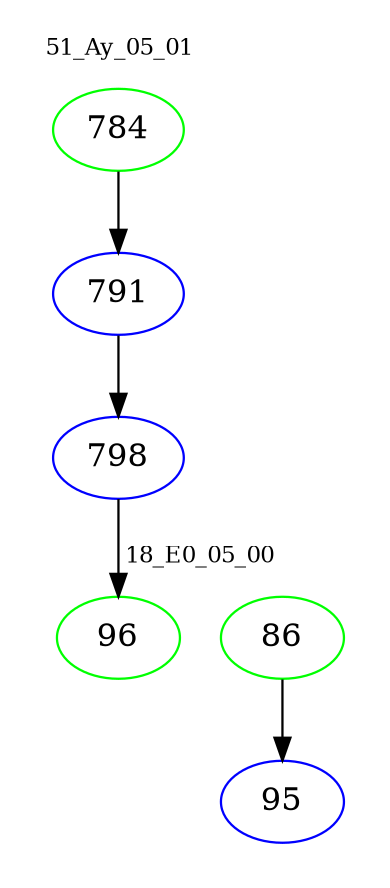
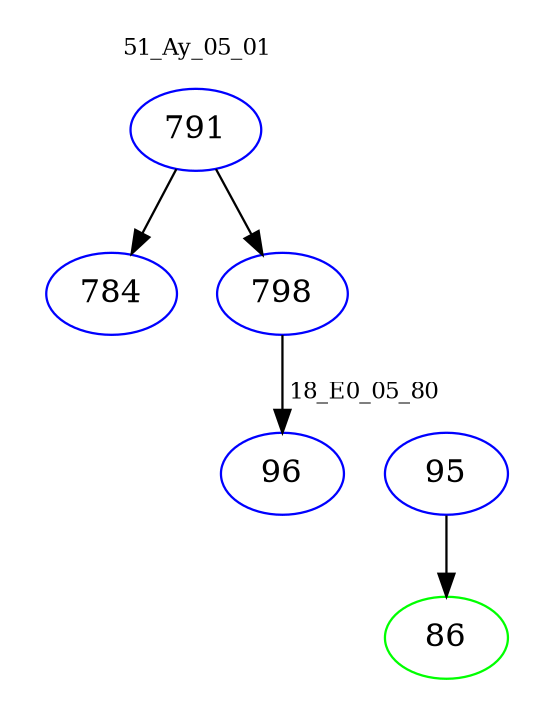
(118, 130) -> (112, 294)
(118, 201) -> (159, 201)
(200, 557) -> (364, 393)
(118, 638) -> (282, 474)
(282, 709) -> (446, 545)
